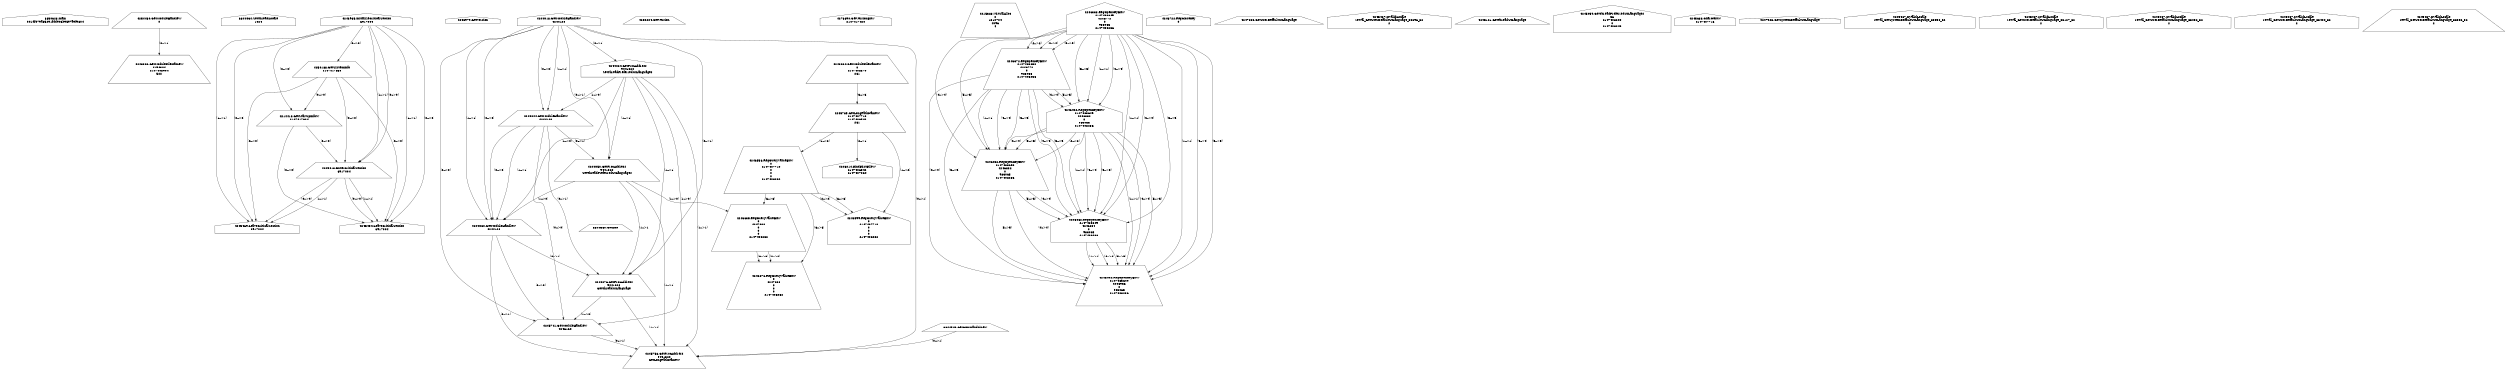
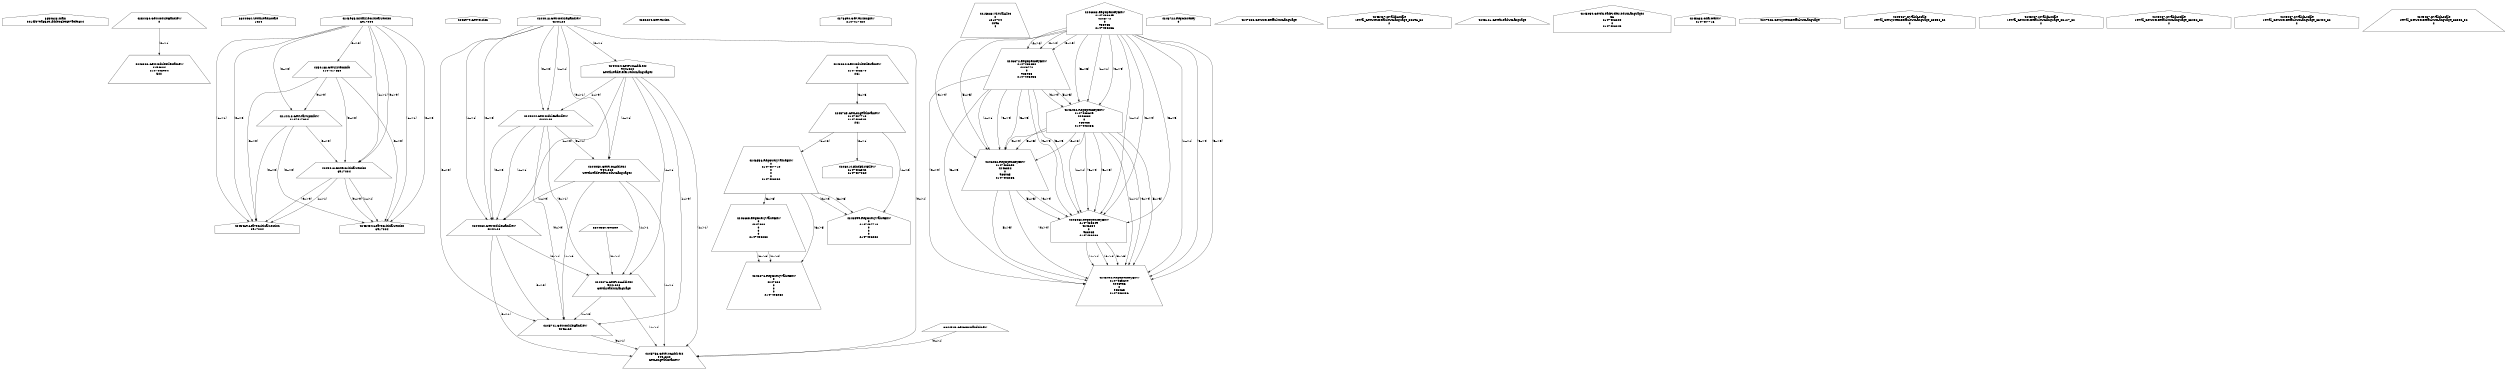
(628, 69) -> (628, 69)
(702, 115) -> (609, 252)
none -> (259, 168)
(677, 203) -> (566, 246)
